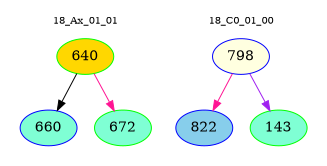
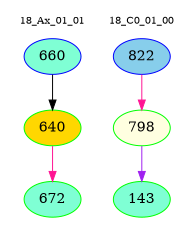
(241, 57) -> (142, 128)
(69, 88) -> (53, 87)
(225, 88) -> (142, 87)
